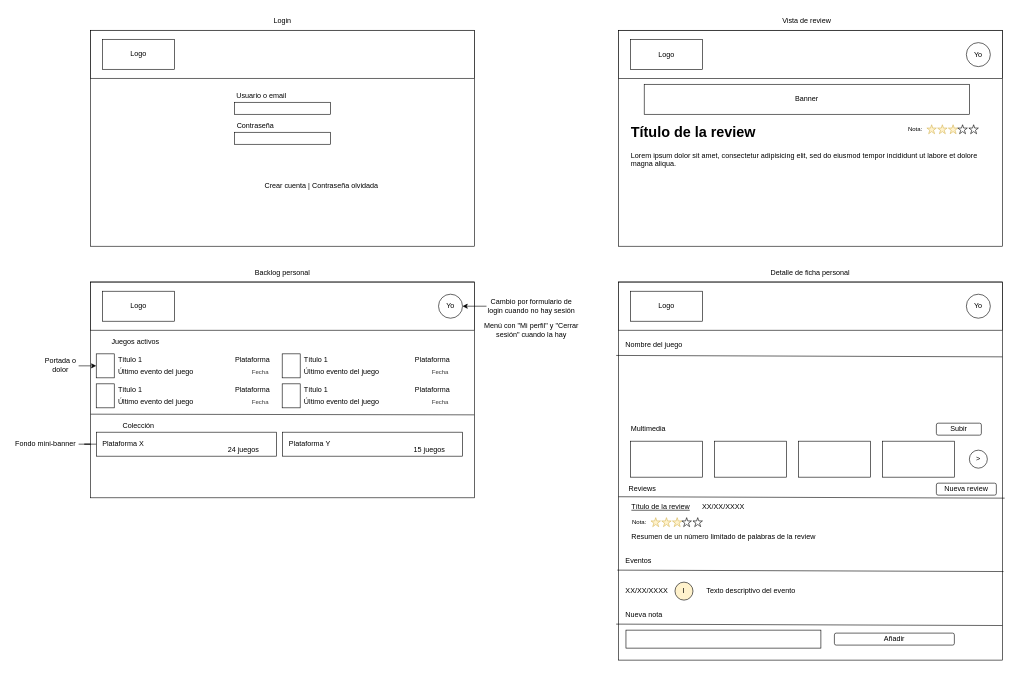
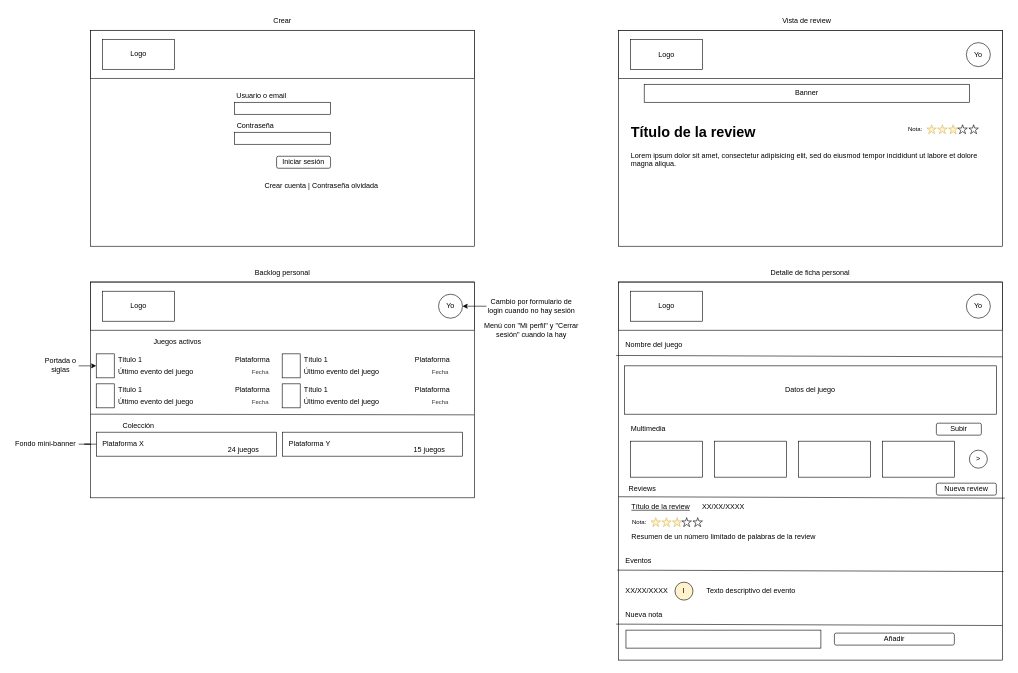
(282, 21) -> (282, 21)
(807, 99) -> (807, 93)
none -> (303, 162)
(135, 342) -> (177, 342)
(60, 366) -> (60, 366)
none -> (810, 390)
